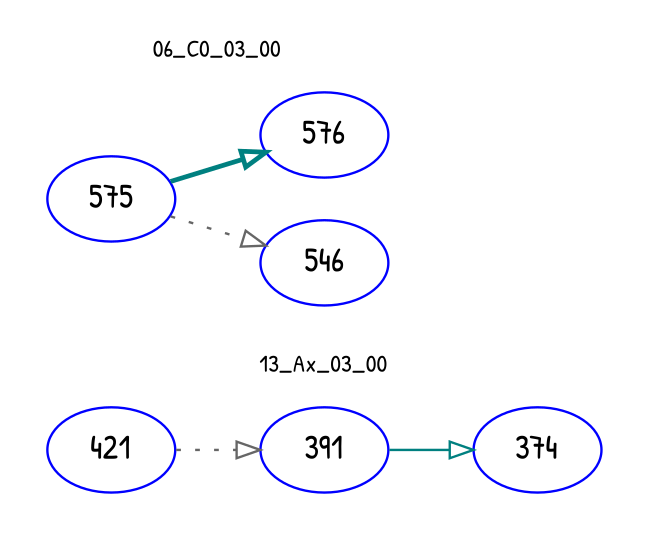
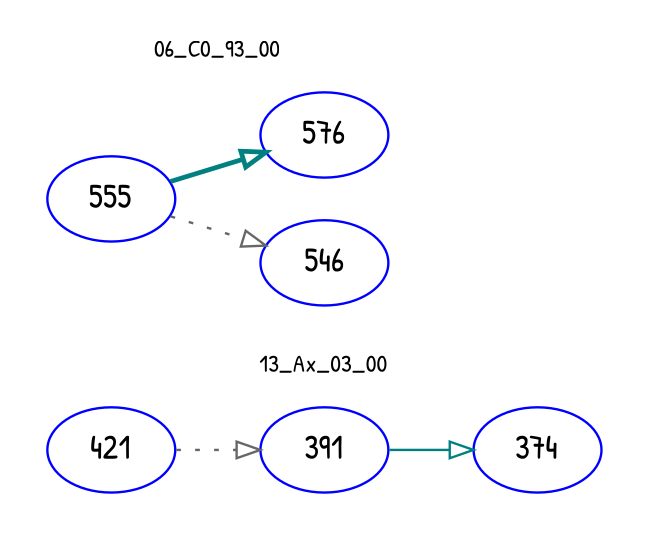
(218, 51) -> (218, 51)
(111, 199) -> (111, 199)
